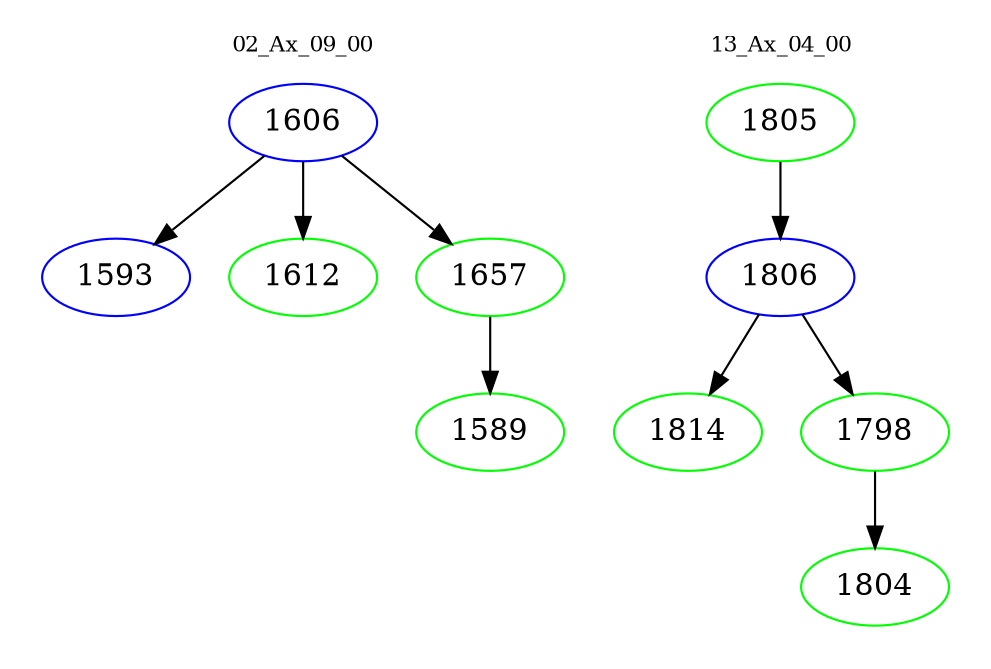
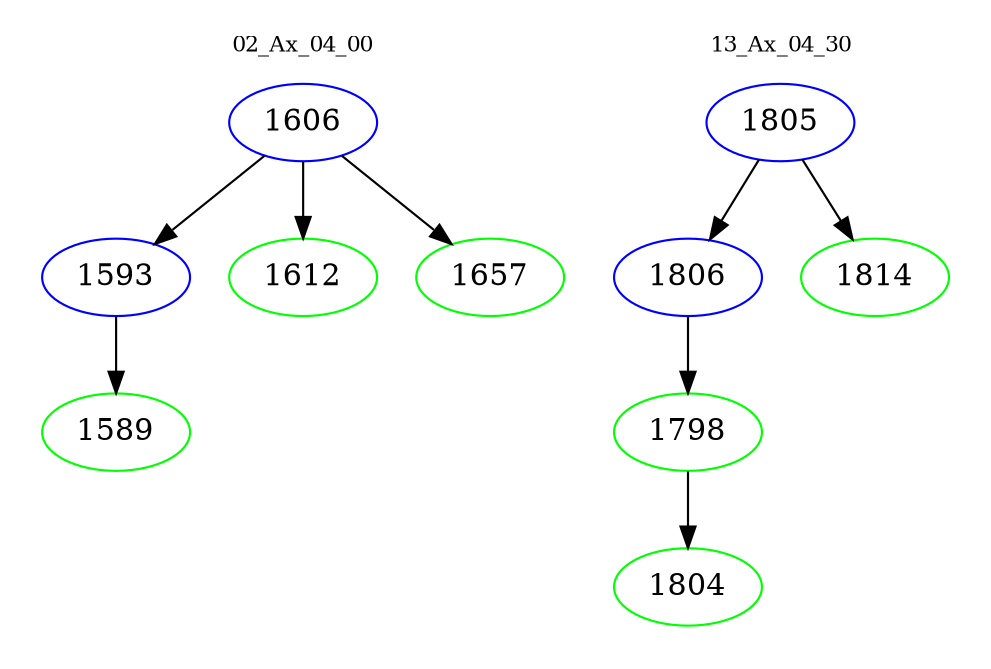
(303, 46) -> (303, 46)
(782, 46) -> (782, 46)
(780, 123) -> (780, 123)
(490, 344) -> (116, 344)
(740, 345) -> (822, 190)
